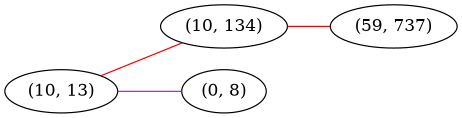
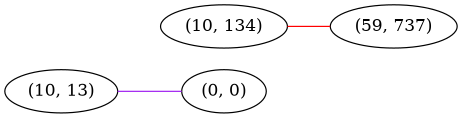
(142, 59) -> none
(224, 91) -> (224, 91)
